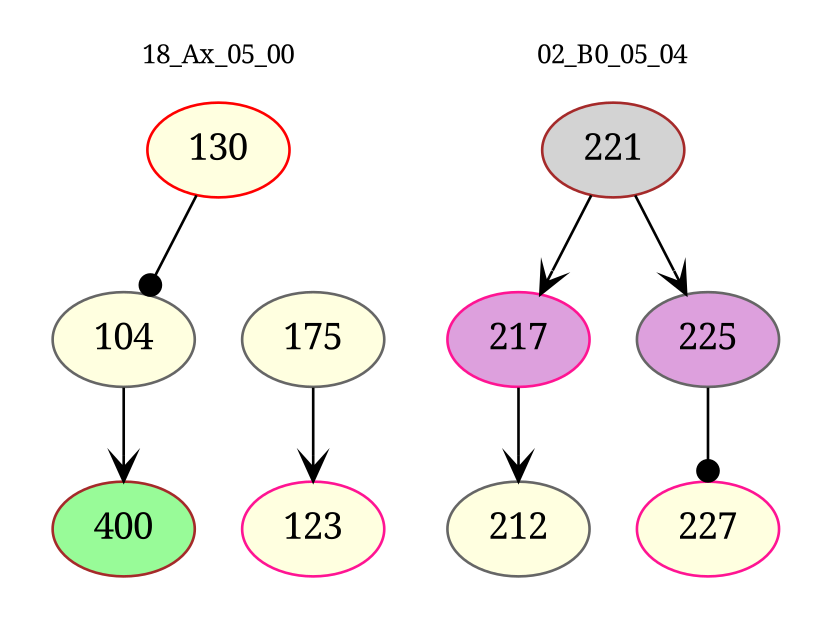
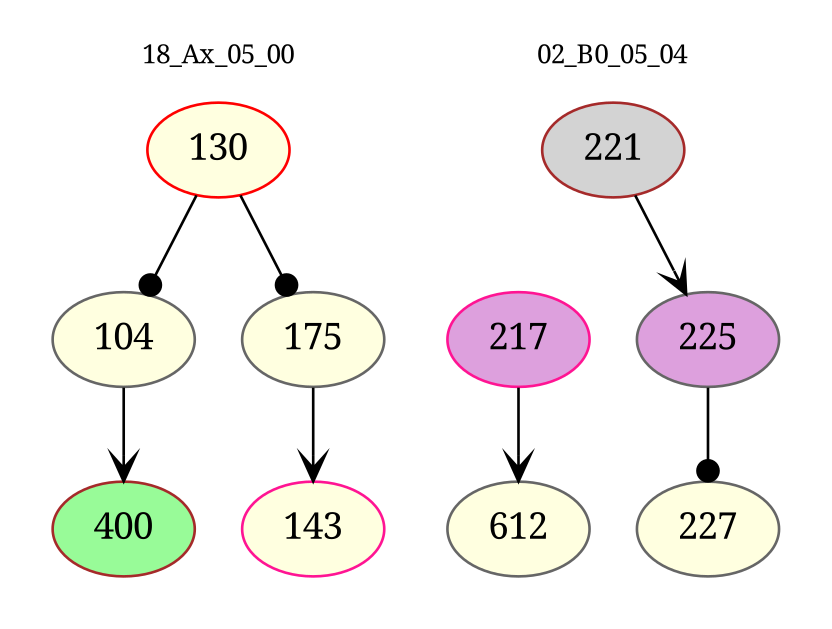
(572, 233) -> none
none -> (261, 235)
(313, 529) -> (313, 529)
(518, 529) -> (518, 529)
(708, 529) -> (708, 529)
